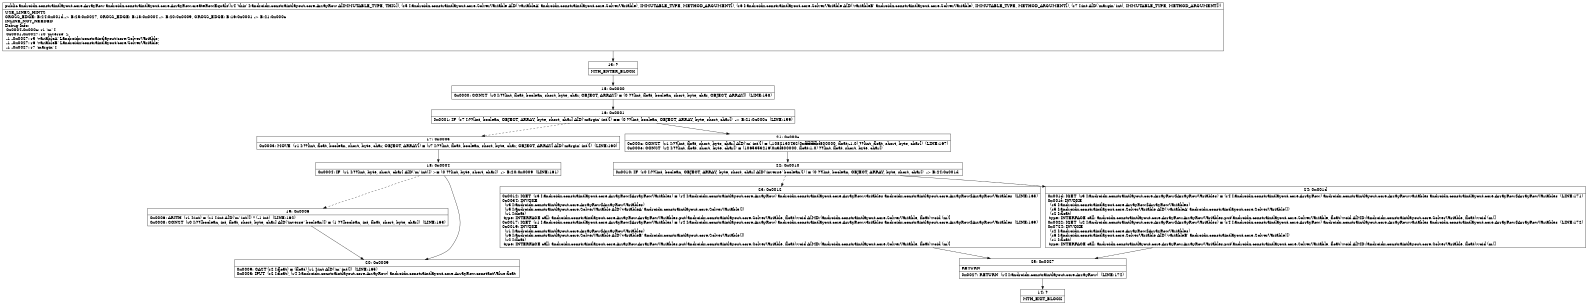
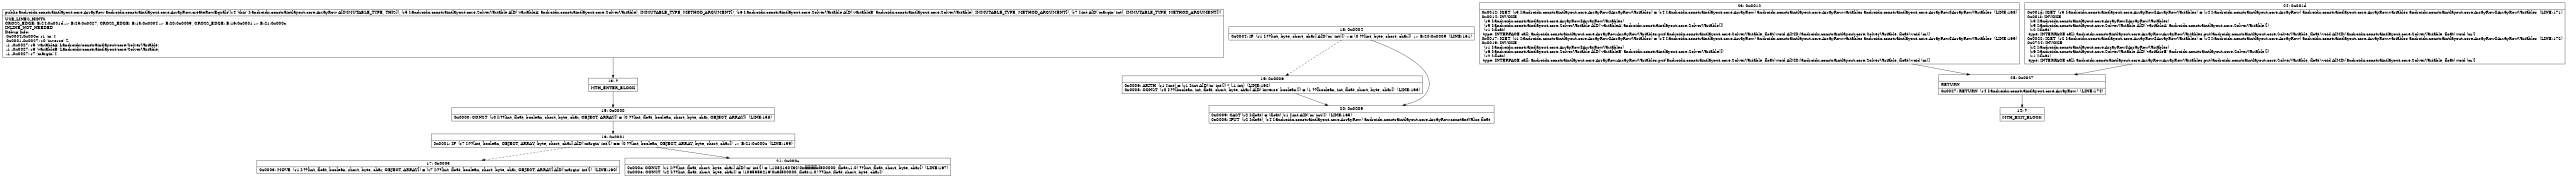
(438, 154) -> none
(788, 169) -> none
(521, 201) -> (1501, 17)
